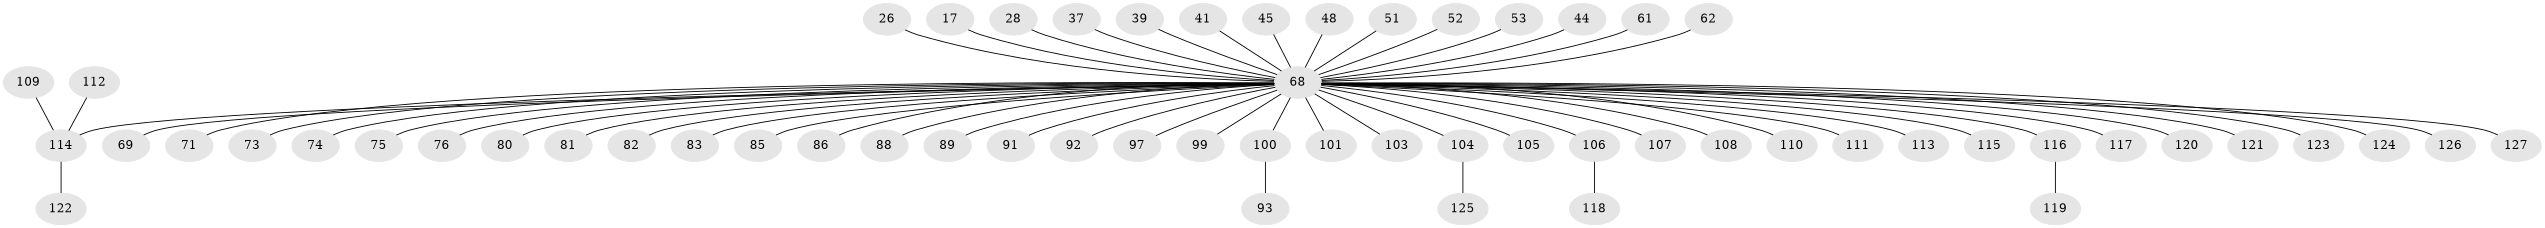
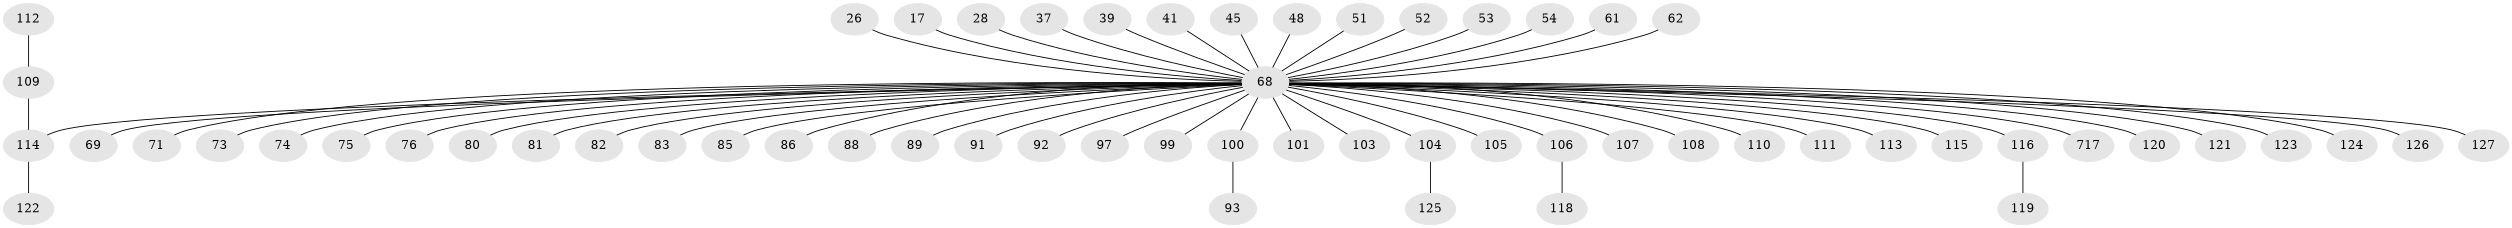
(1582, 19) -> (1550, 19)
(78, 114) -> (29, 51)
(2121, 146) -> (2089, 146)
